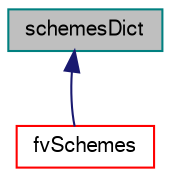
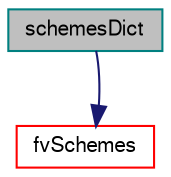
(72, 99) -> (99, 78)
